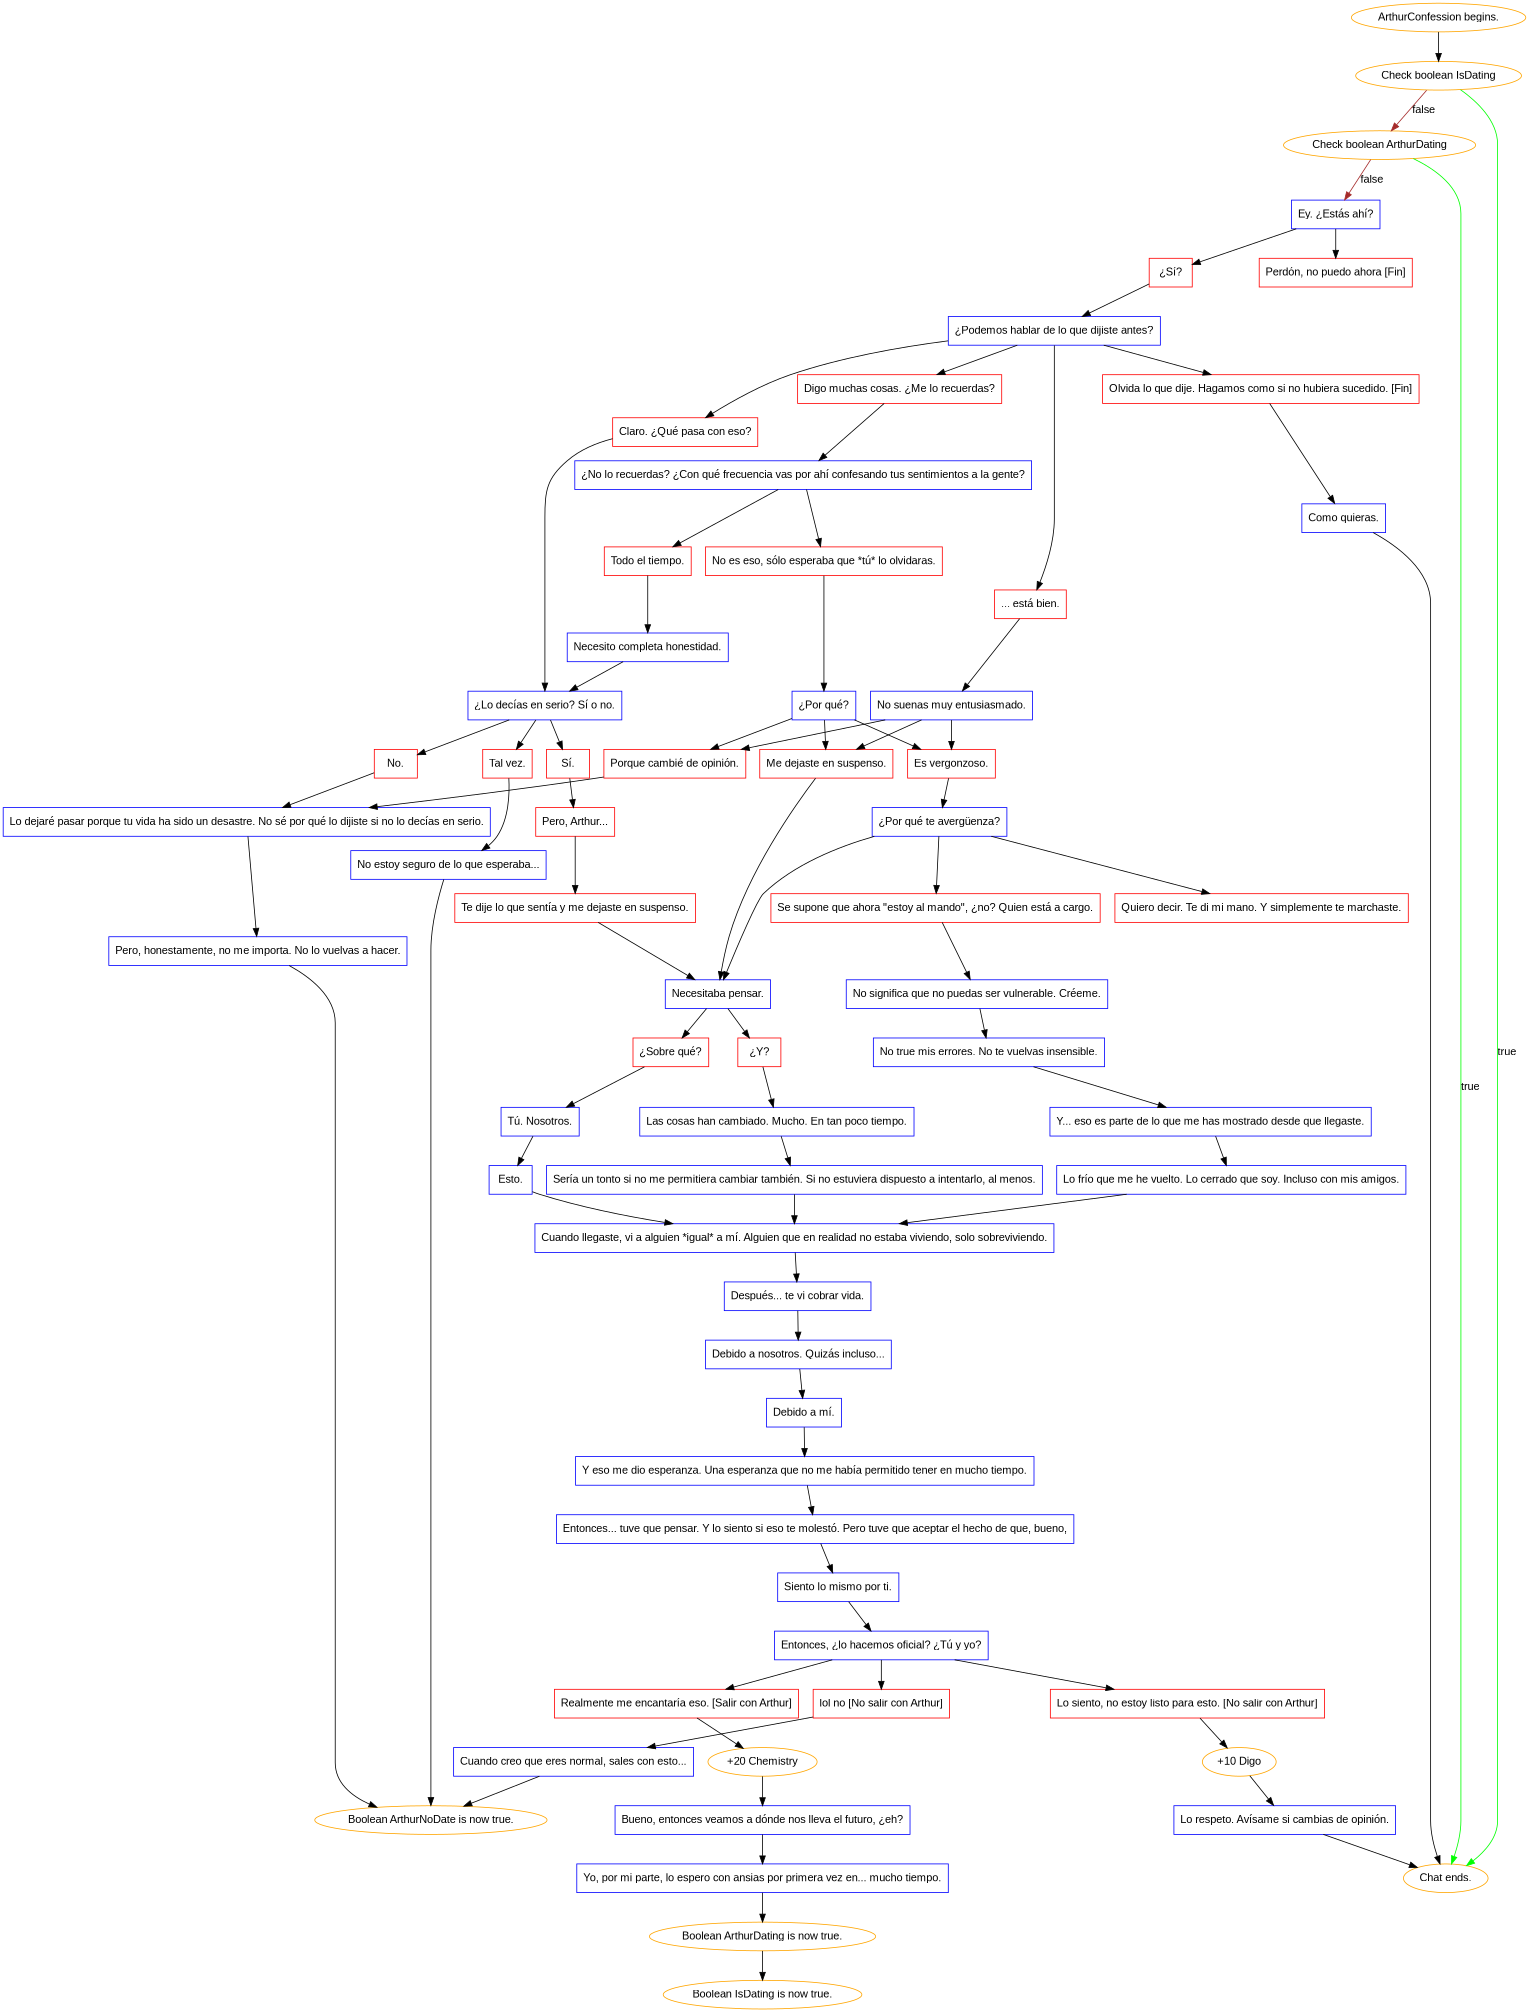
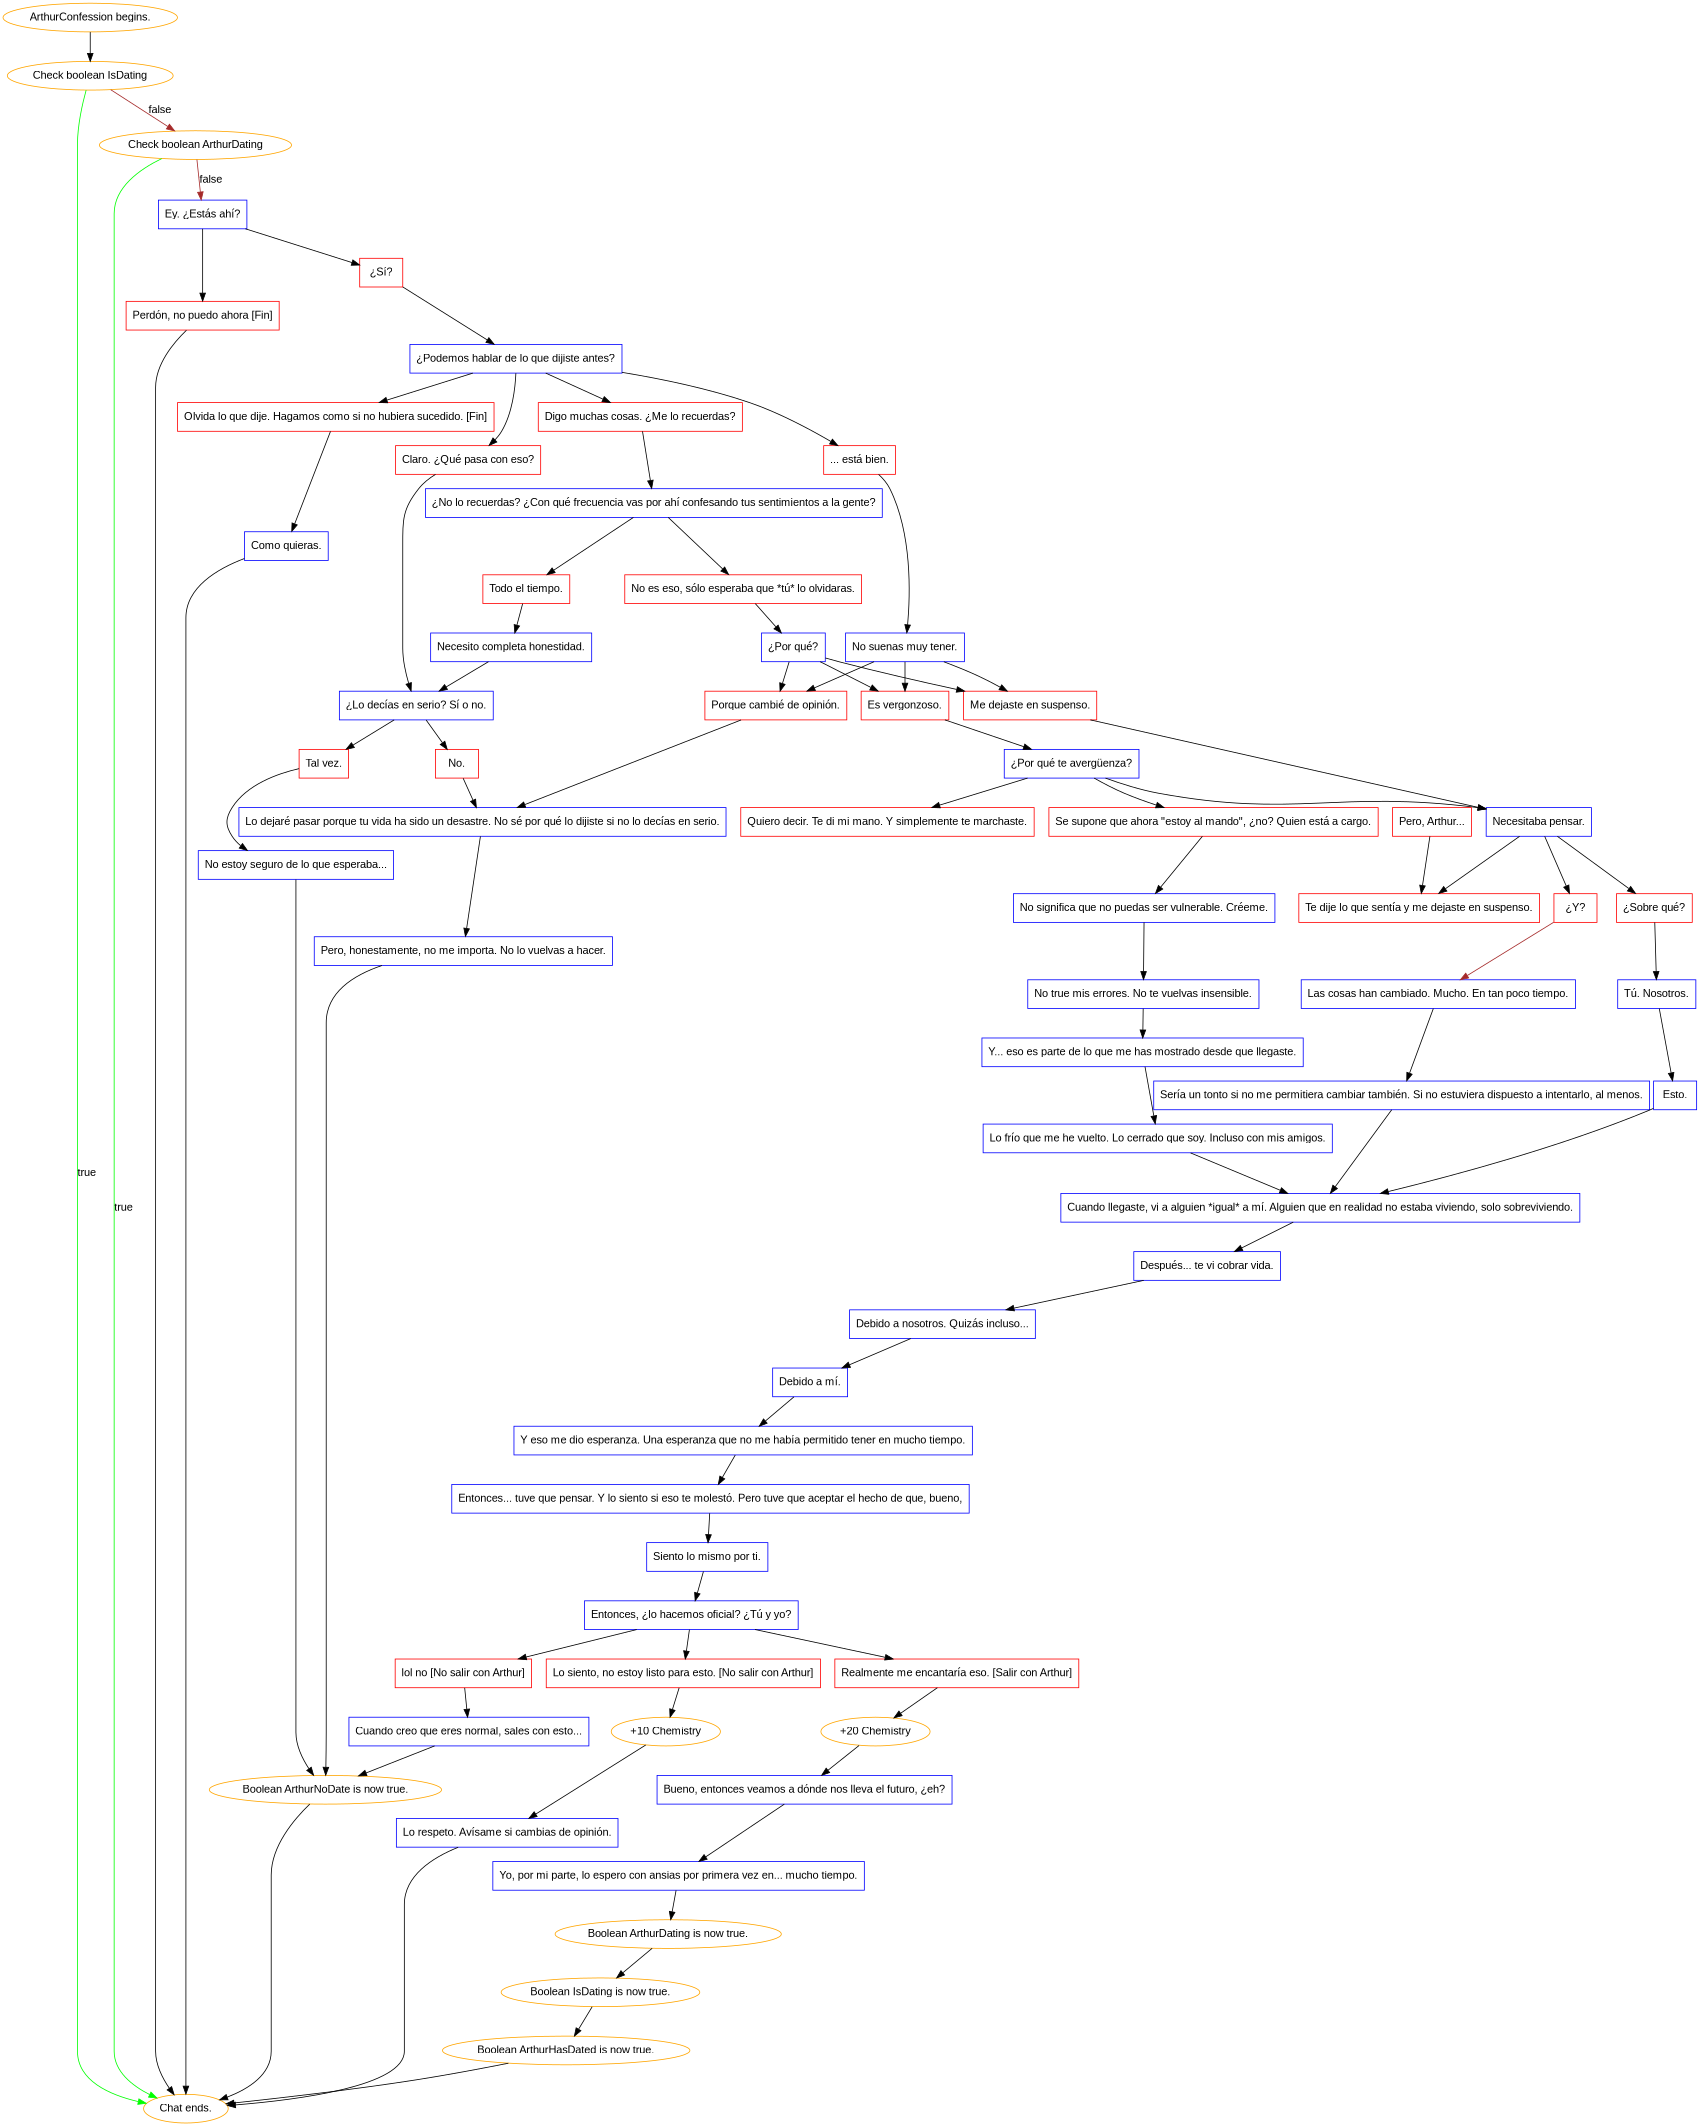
(951, 706) -> (905, 647)
(568, 764) -> none
(643, 949) -> (1482, 863)
(767, 1083) -> (1511, 949)
none -> (156, 1206)
(1239, 1762) -> (666, 1732)
none -> (271, 1956)
none -> (566, 2050)
